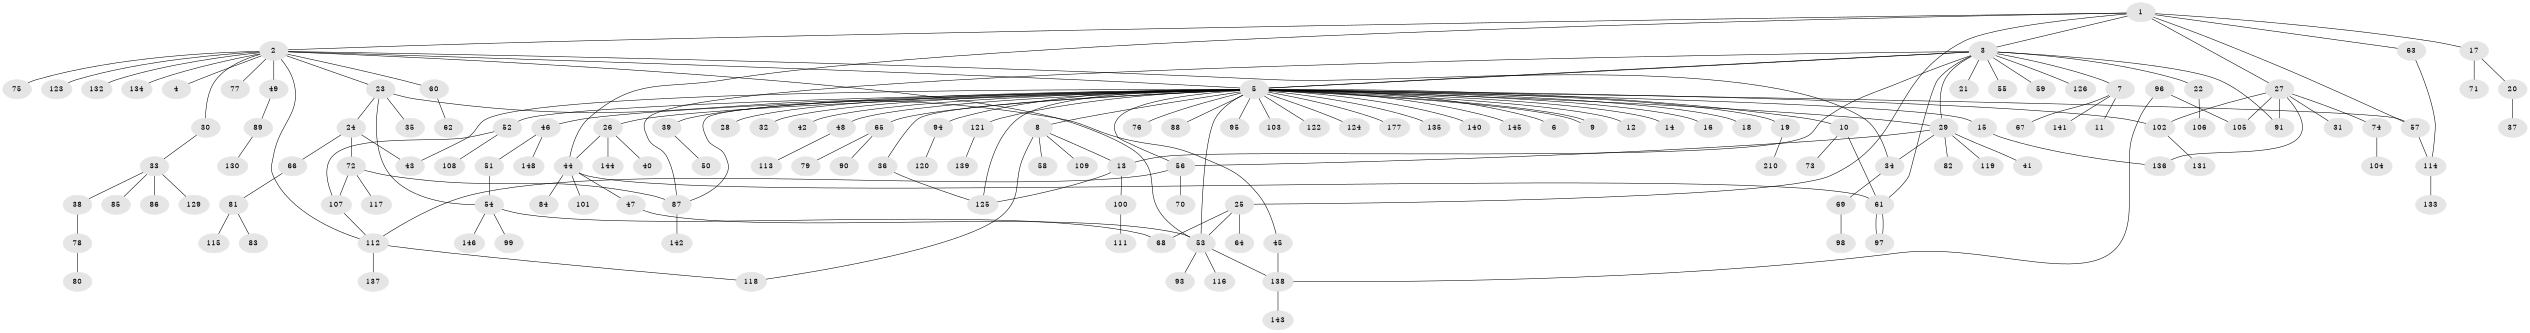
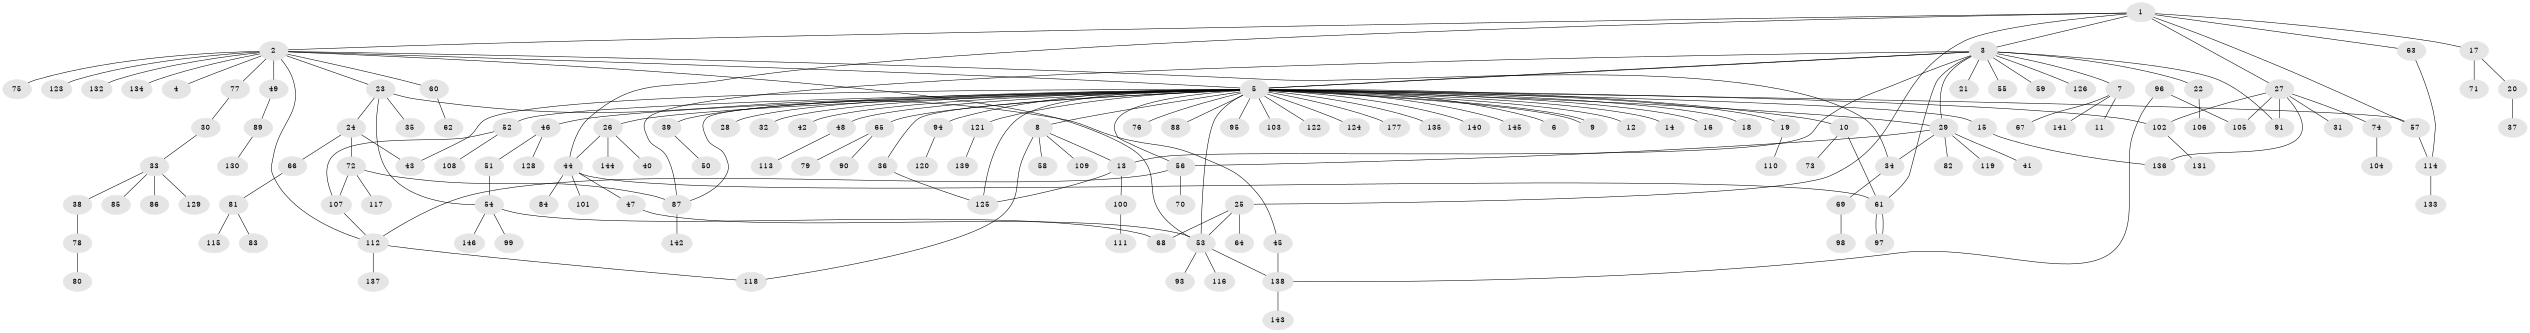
(220, 76) -> (221, 109)
(529, 166) -> (529, 166)
(1771, 166) -> (1771, 166)
